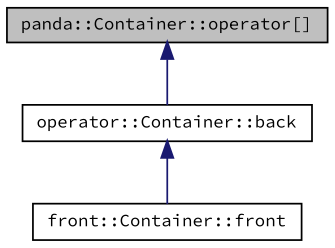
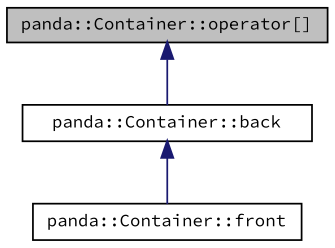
(167, 123) -> (167, 123)
(167, 222) -> (167, 222)
